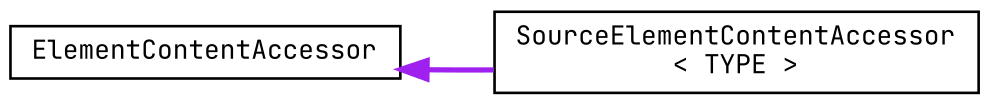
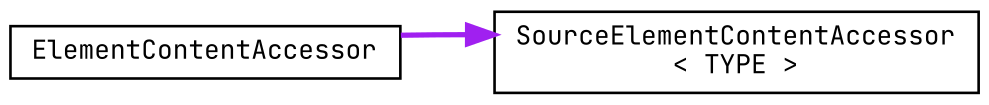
(461, 70) -> (434, 35)
